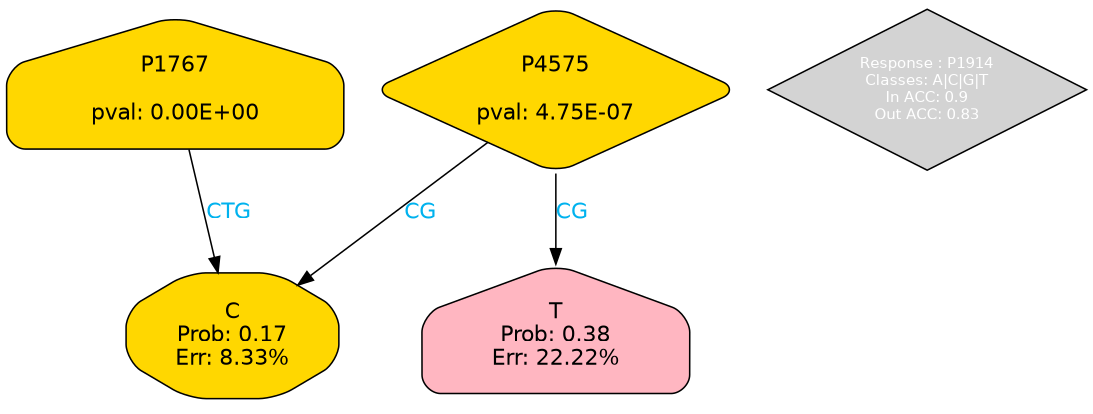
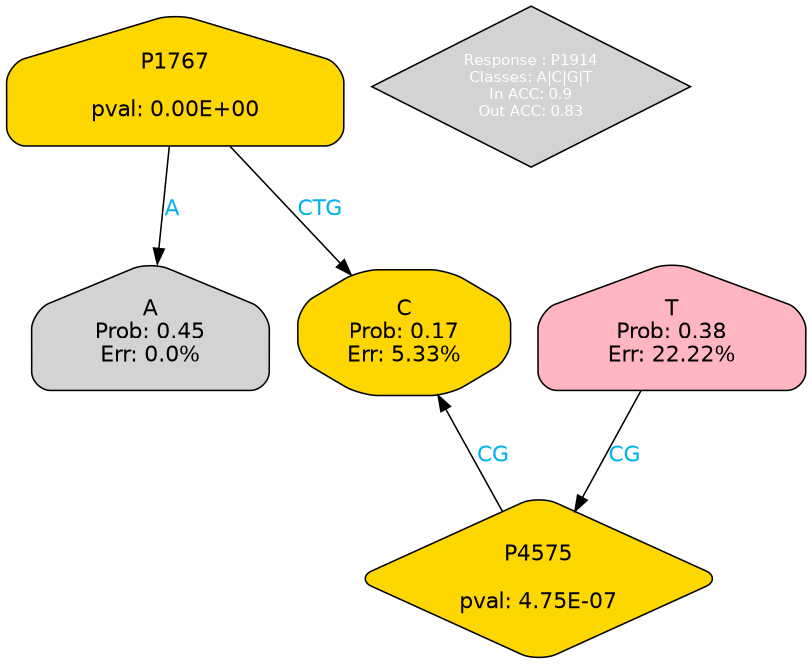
(556, 211) -> (612, 444)
none -> (150, 333)
(232, 336) -> (404, 333)
